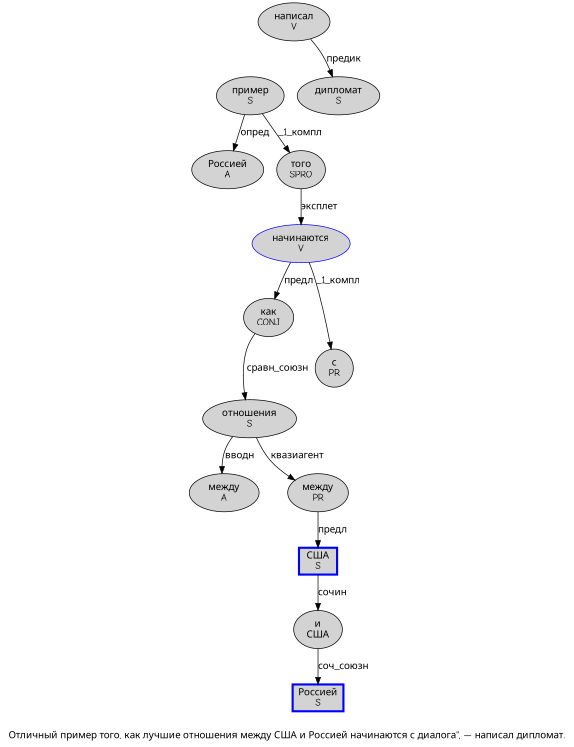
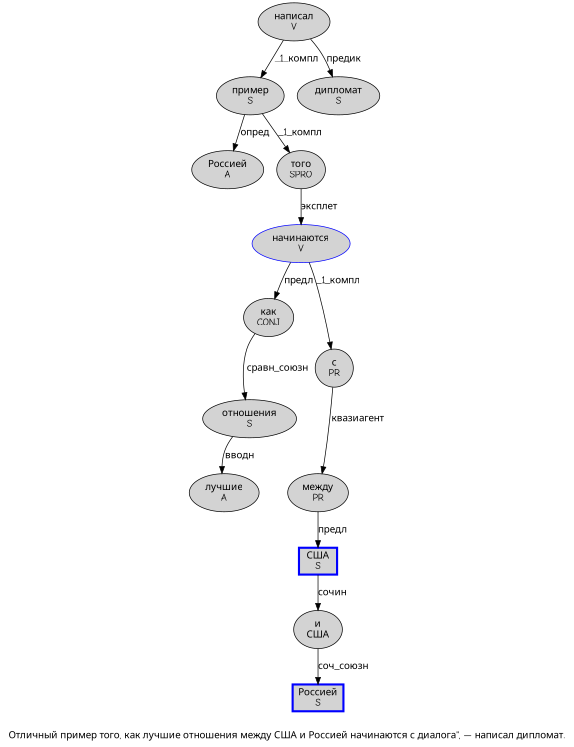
none -> (274, 56)
(270, 460) -> (329, 427)
(224, 493) -> (224, 493)
